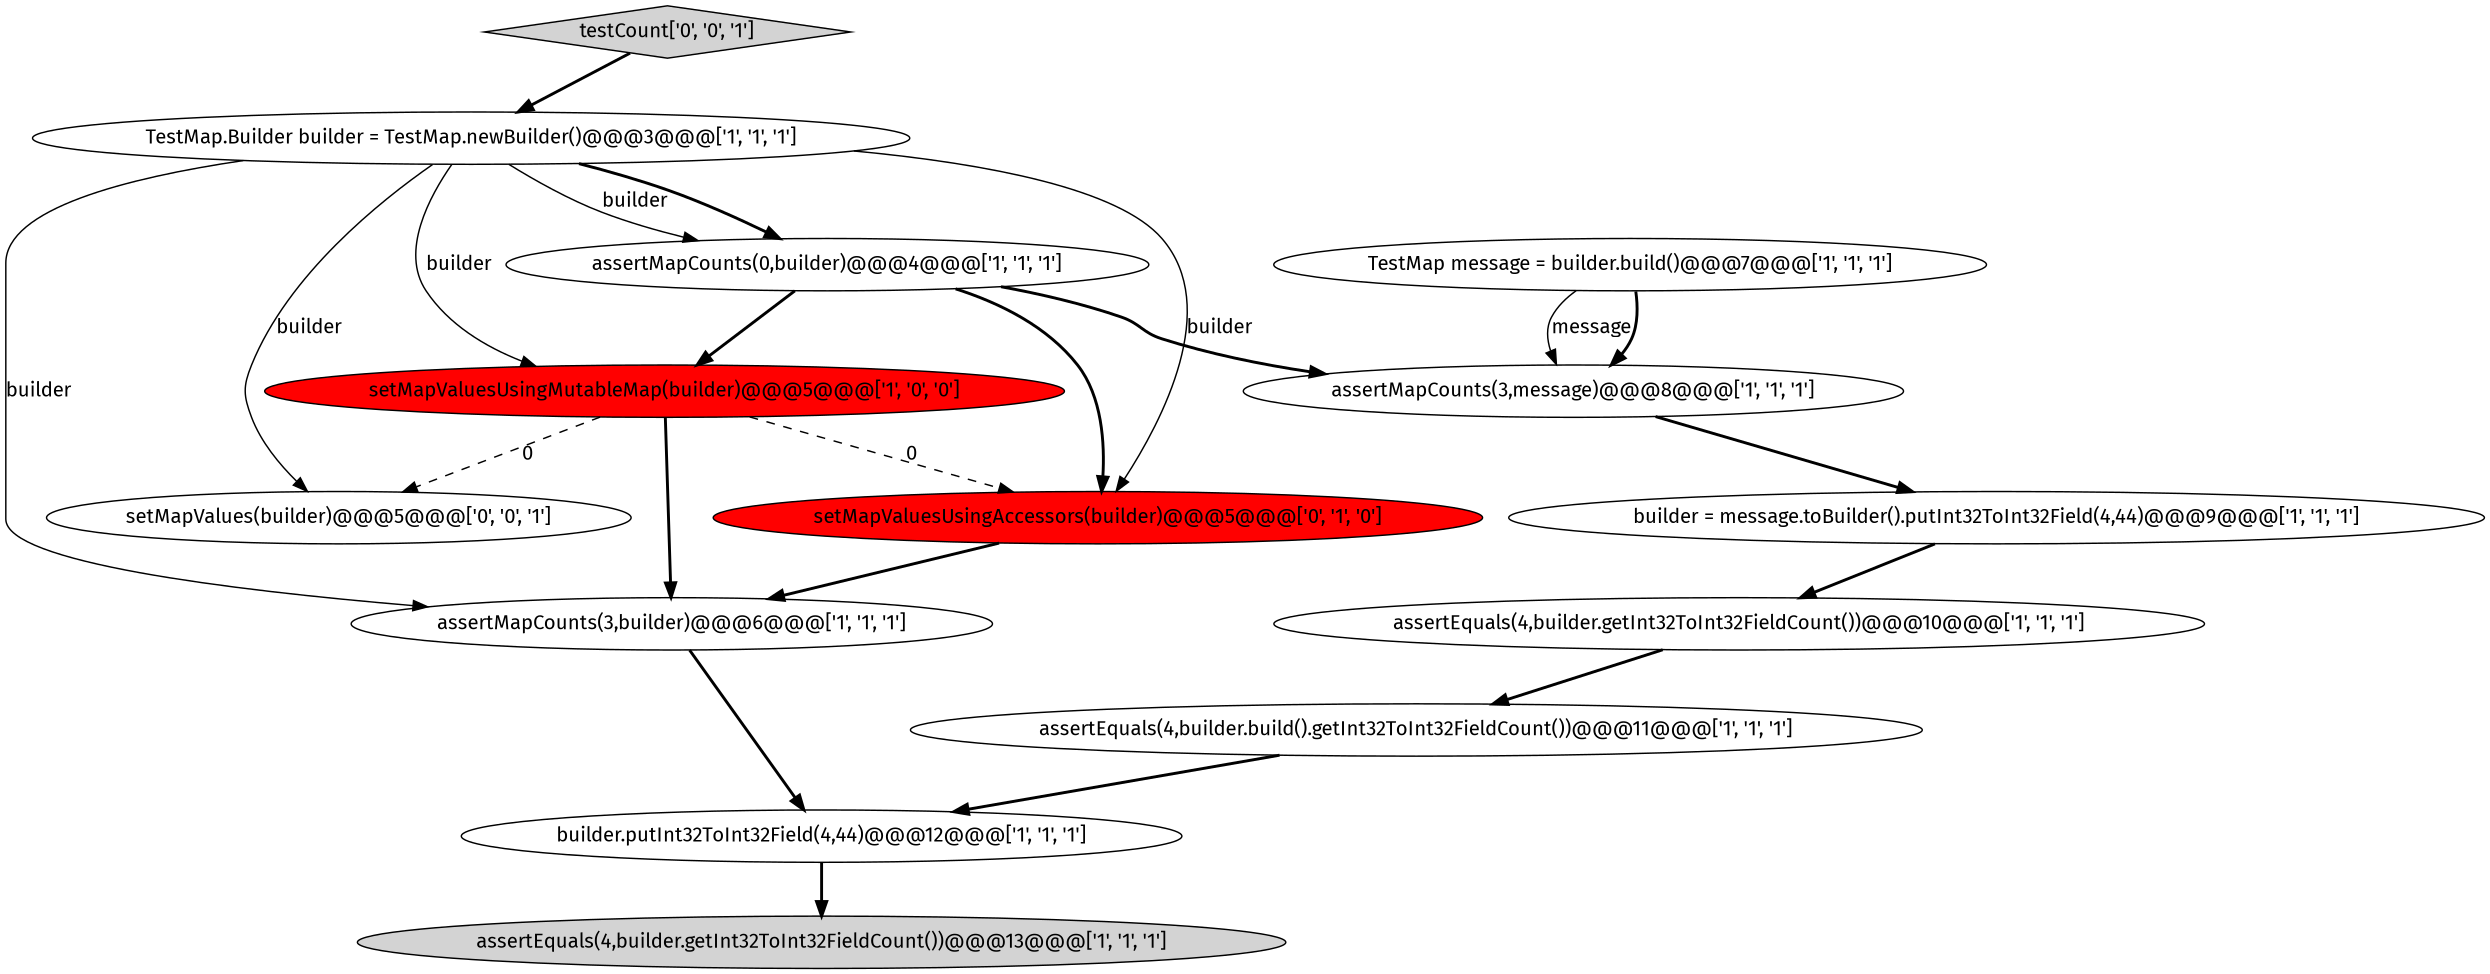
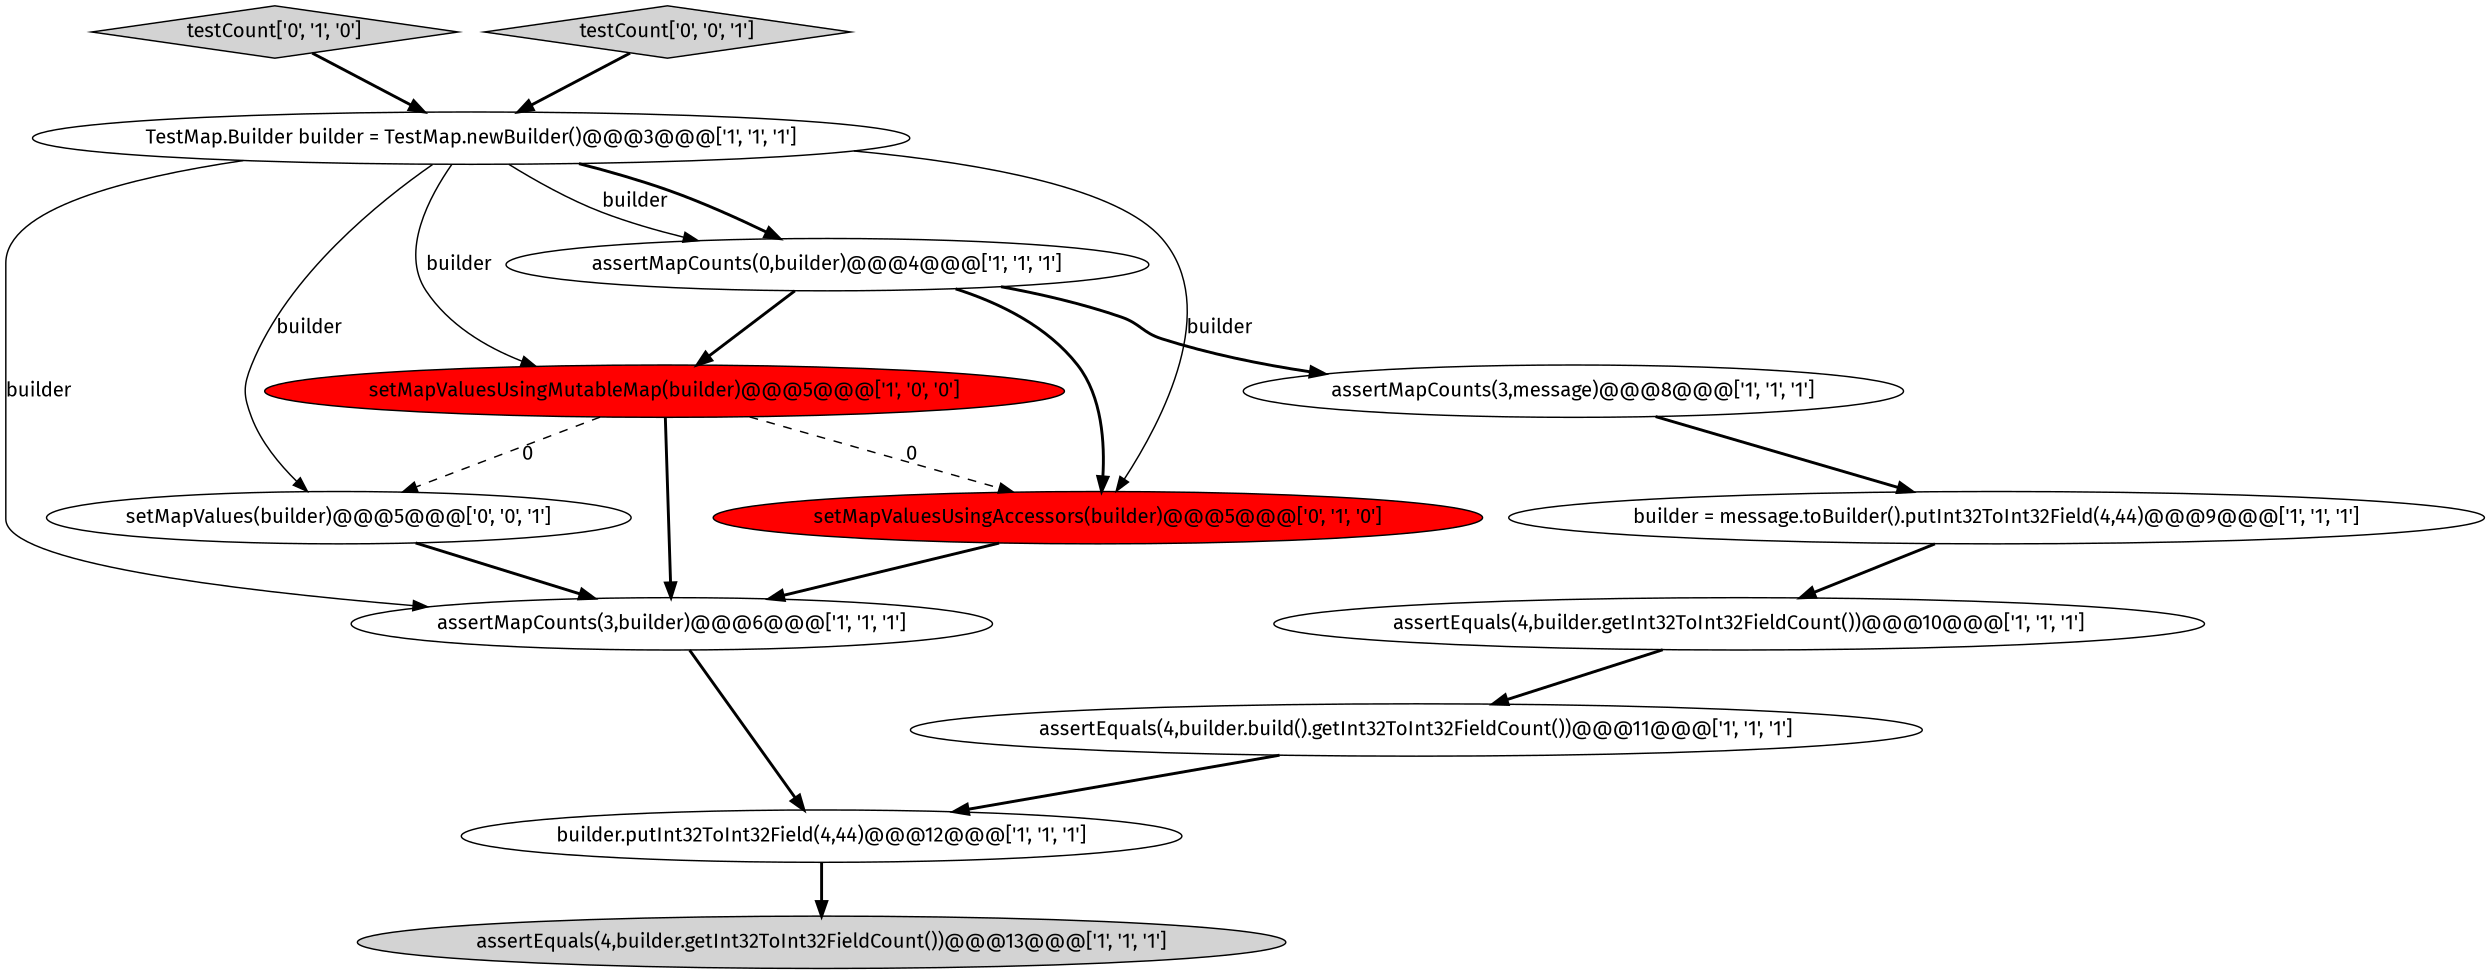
none -> (275, 32)
(1630, 265) -> none
none -> (498, 568)
